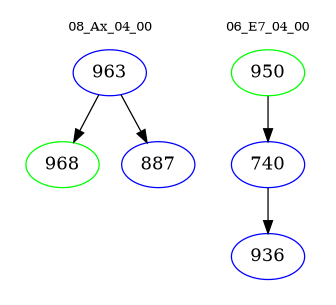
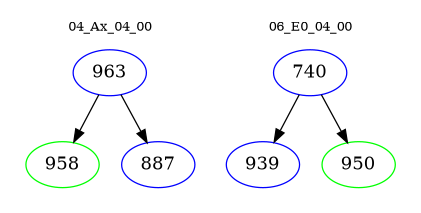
(110, 27) -> (110, 27)
(268, 27) -> (311, 27)
(268, 112) -> (331, 113)
(63, 165) -> (63, 165)
(268, 257) -> (263, 165)
